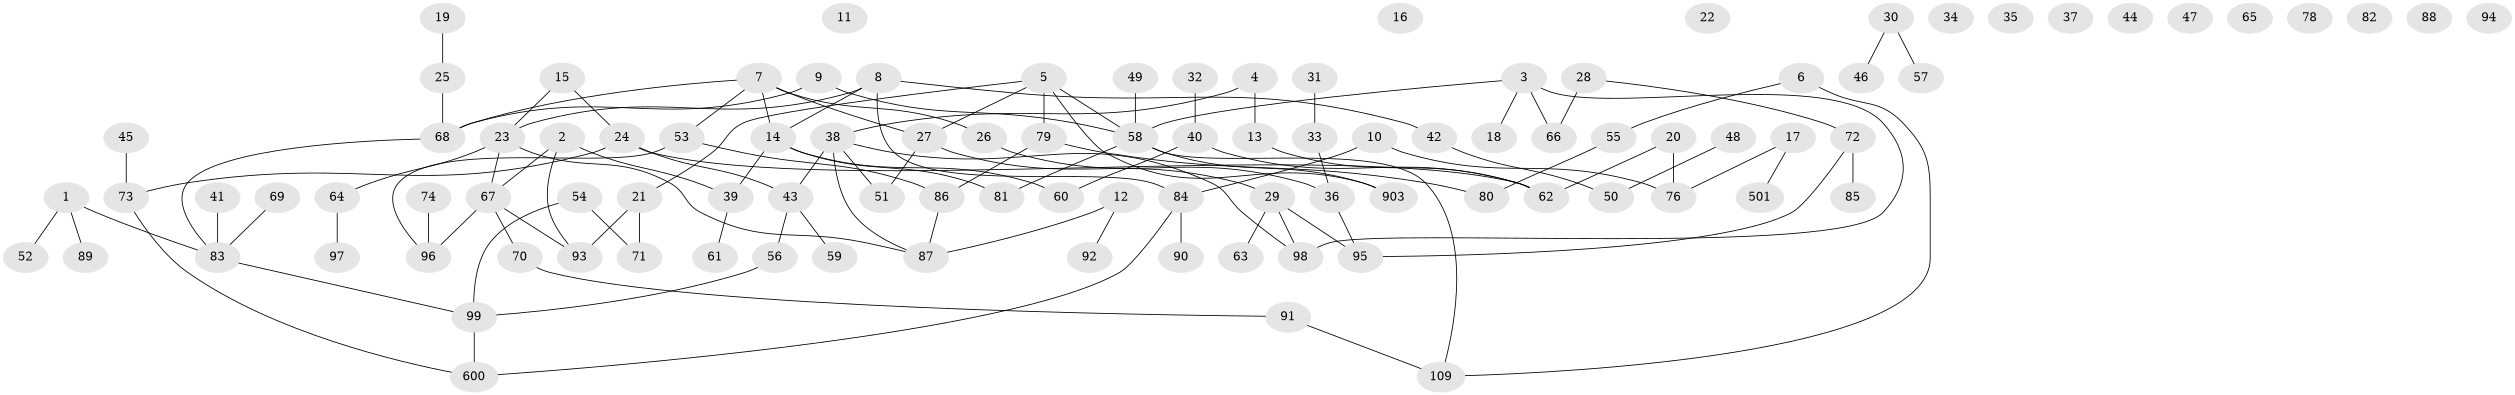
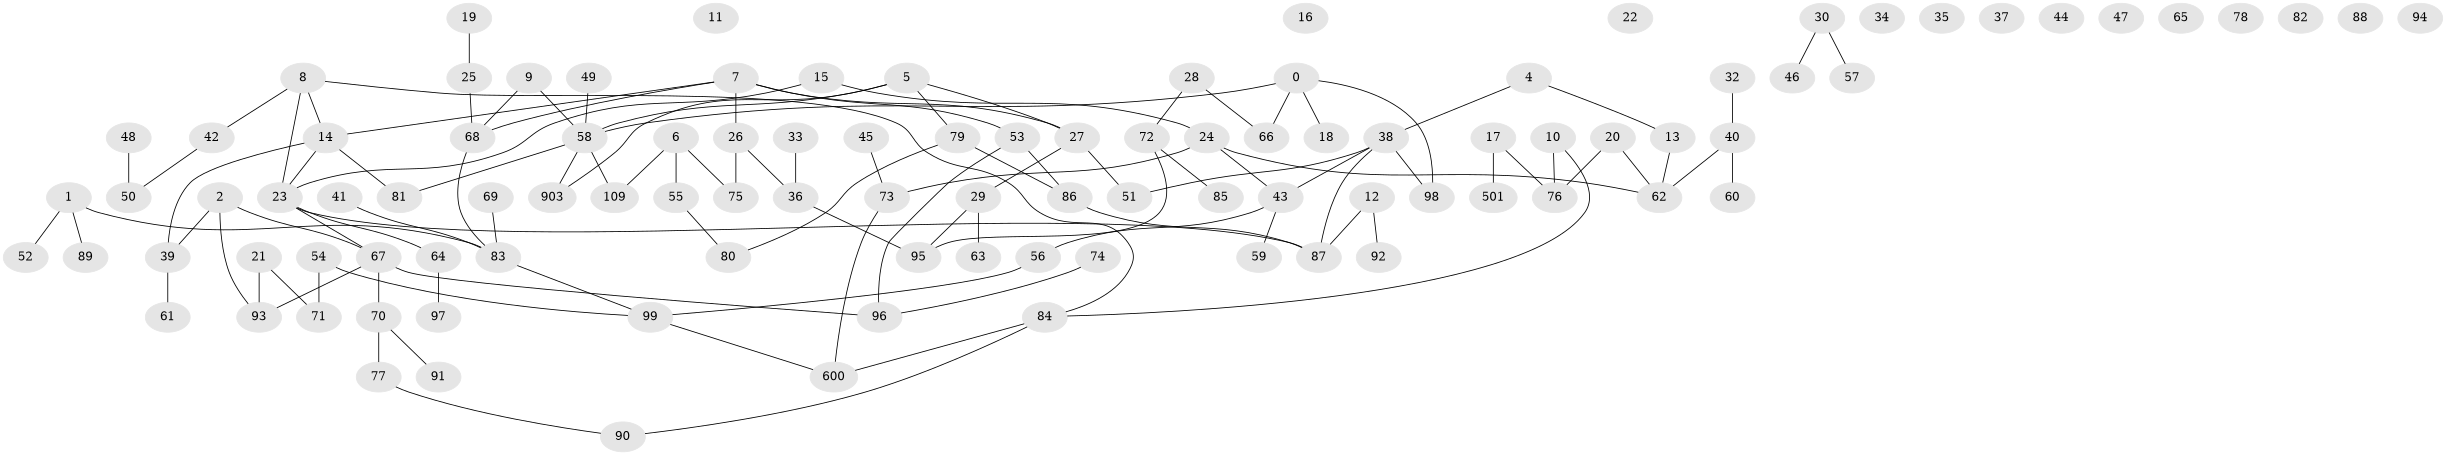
(1315, 78) -> none
(1524, 78) -> (1296, 78)
(809, 109) -> none
(917, 168) -> (303, 168)
none -> (736, 198)
(1286, 227) -> none
(1364, 347) -> none
none -> (379, 377)
